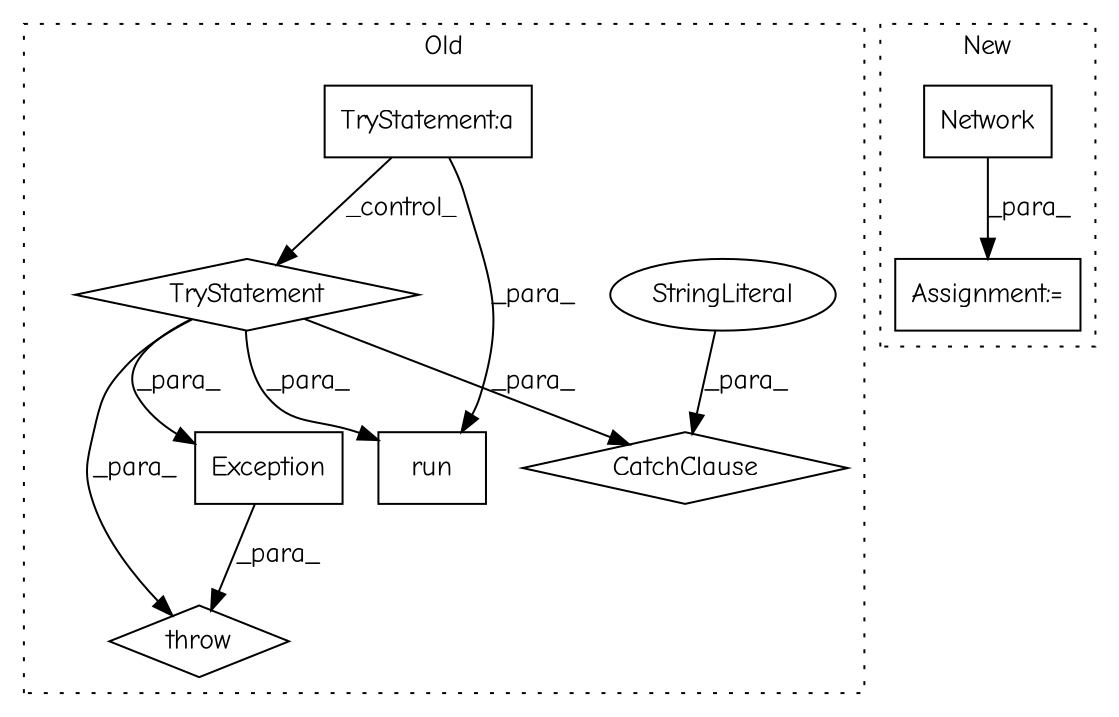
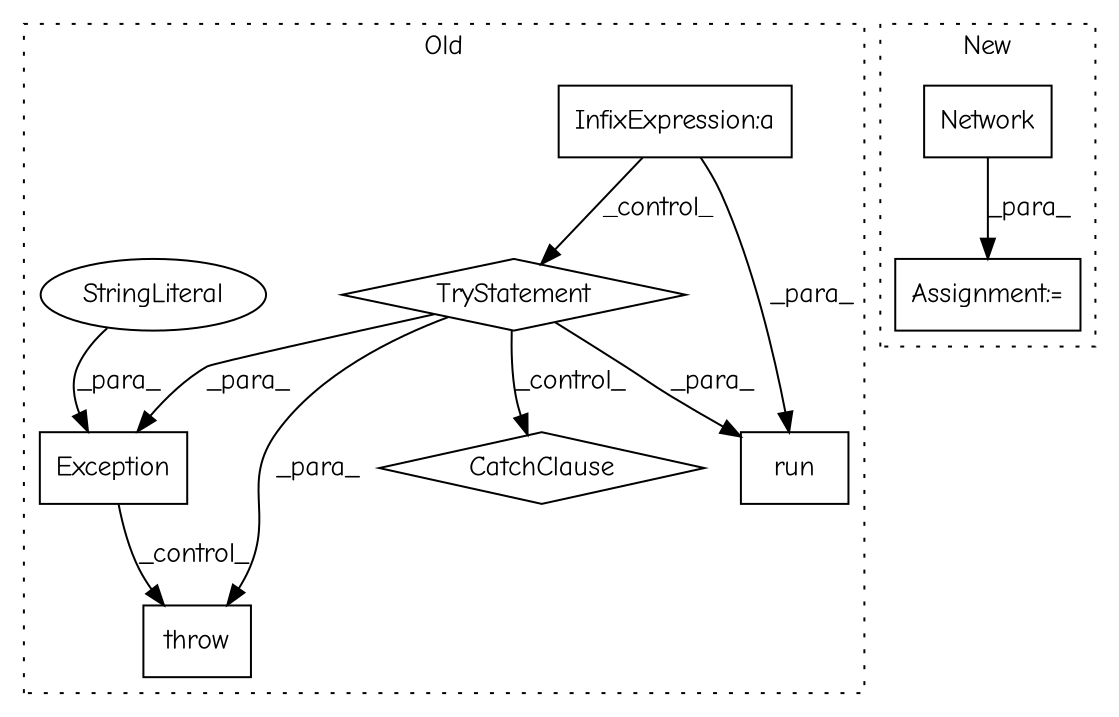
(428, 121) -> (675, 121)
(706, 372) -> (78, 366)
(534, 381) -> (571, 381)
(279, 555) -> (194, 555)
(199, 641) -> (197, 641)
